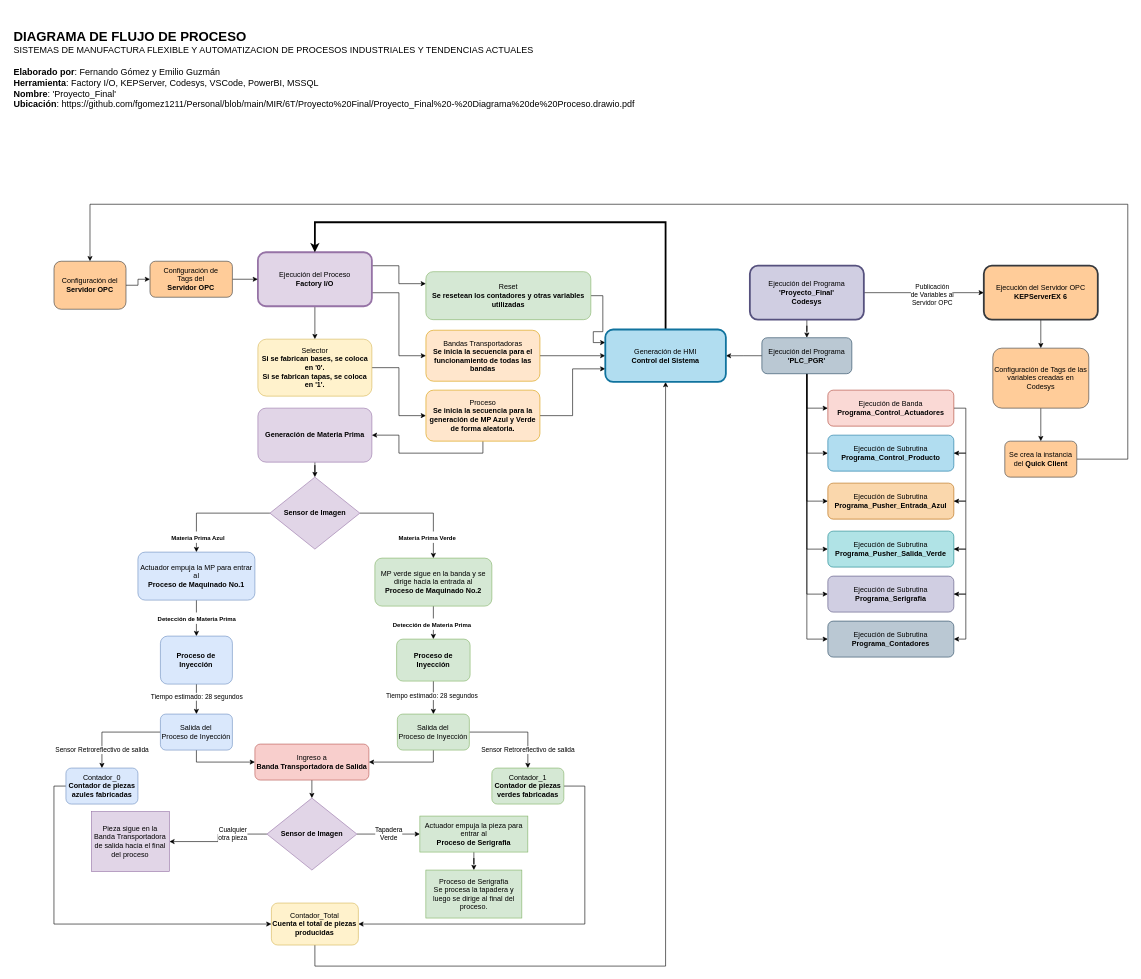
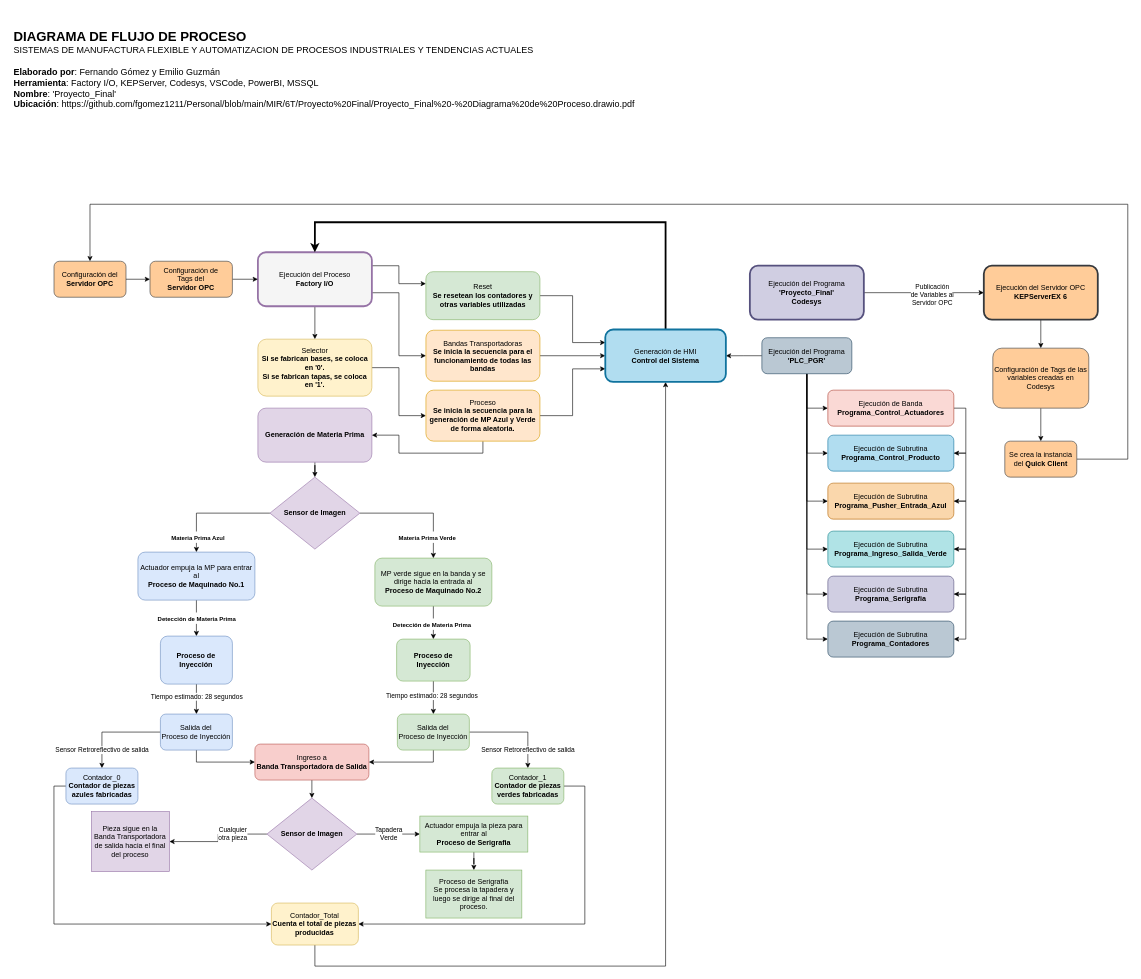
(315, 279) -> (315, 279)
(90, 285) -> (90, 279)
(508, 296) -> (483, 296)
(807, 329) -> none
(891, 549) -> (891, 549)
